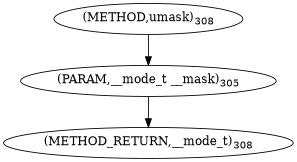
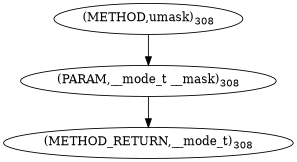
(230, 80) -> (230, 80)
